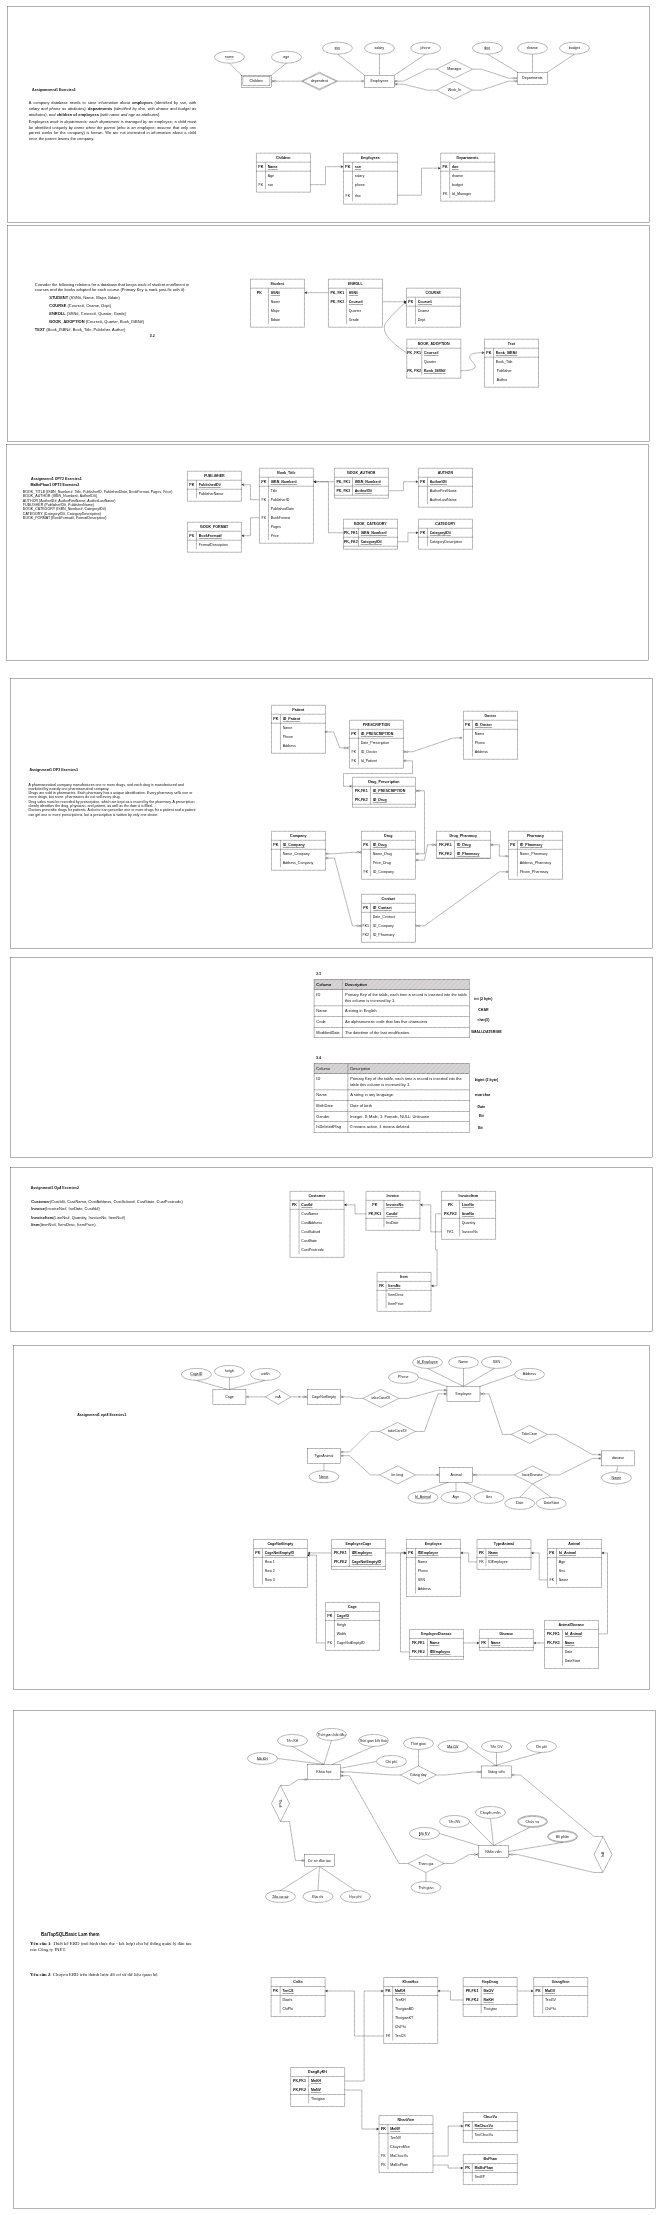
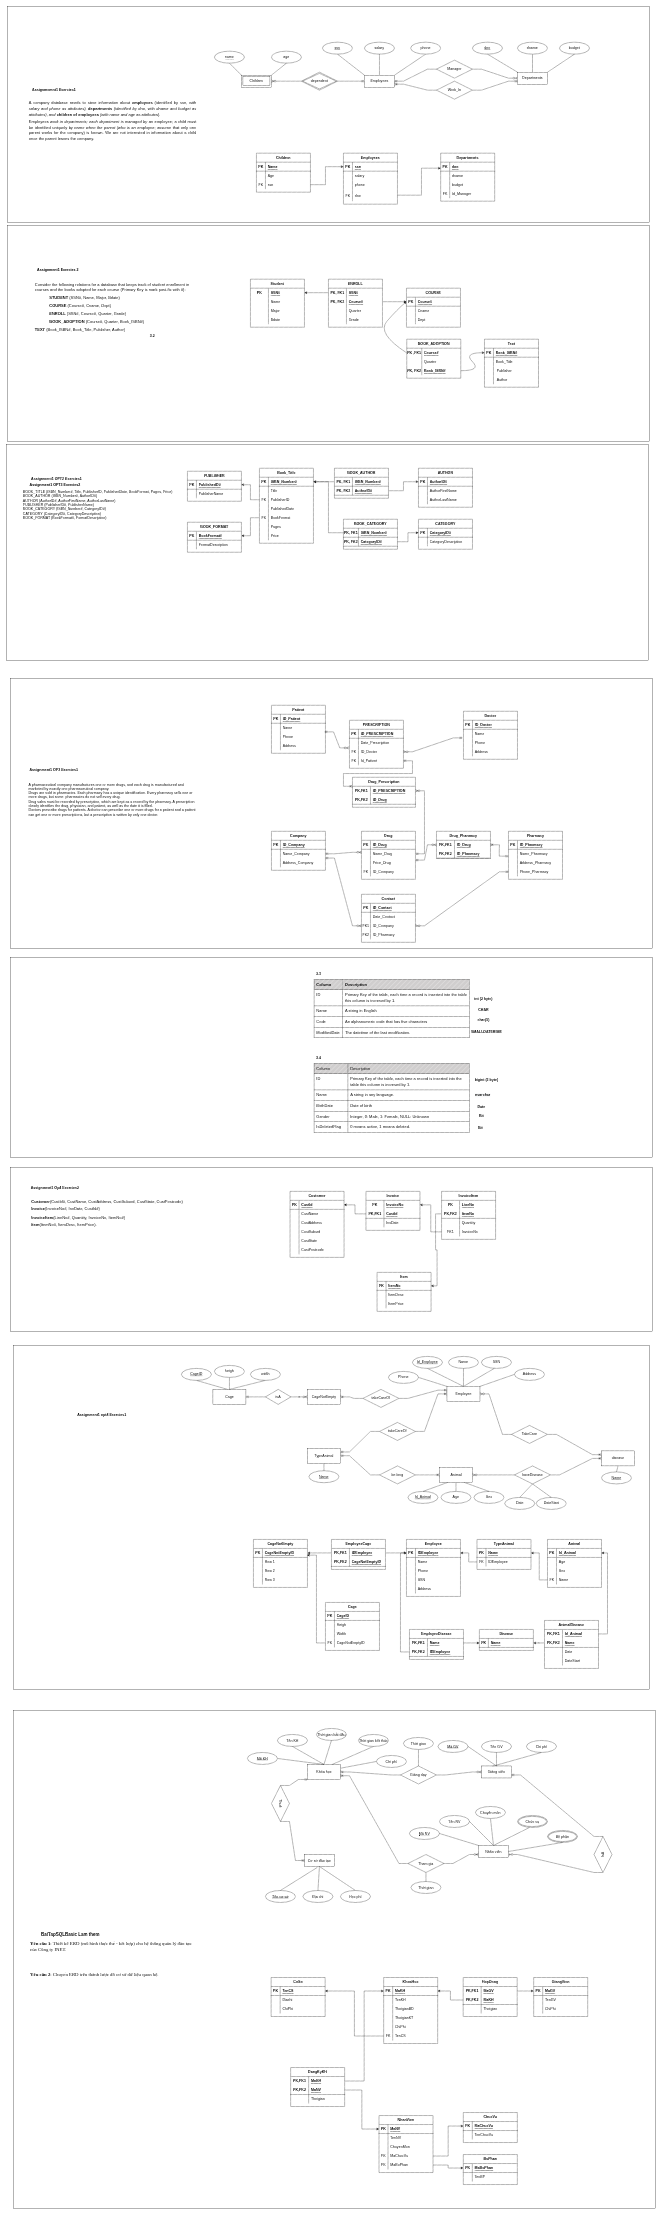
none -> (58, 270)
(55, 485) -> (55, 485)
